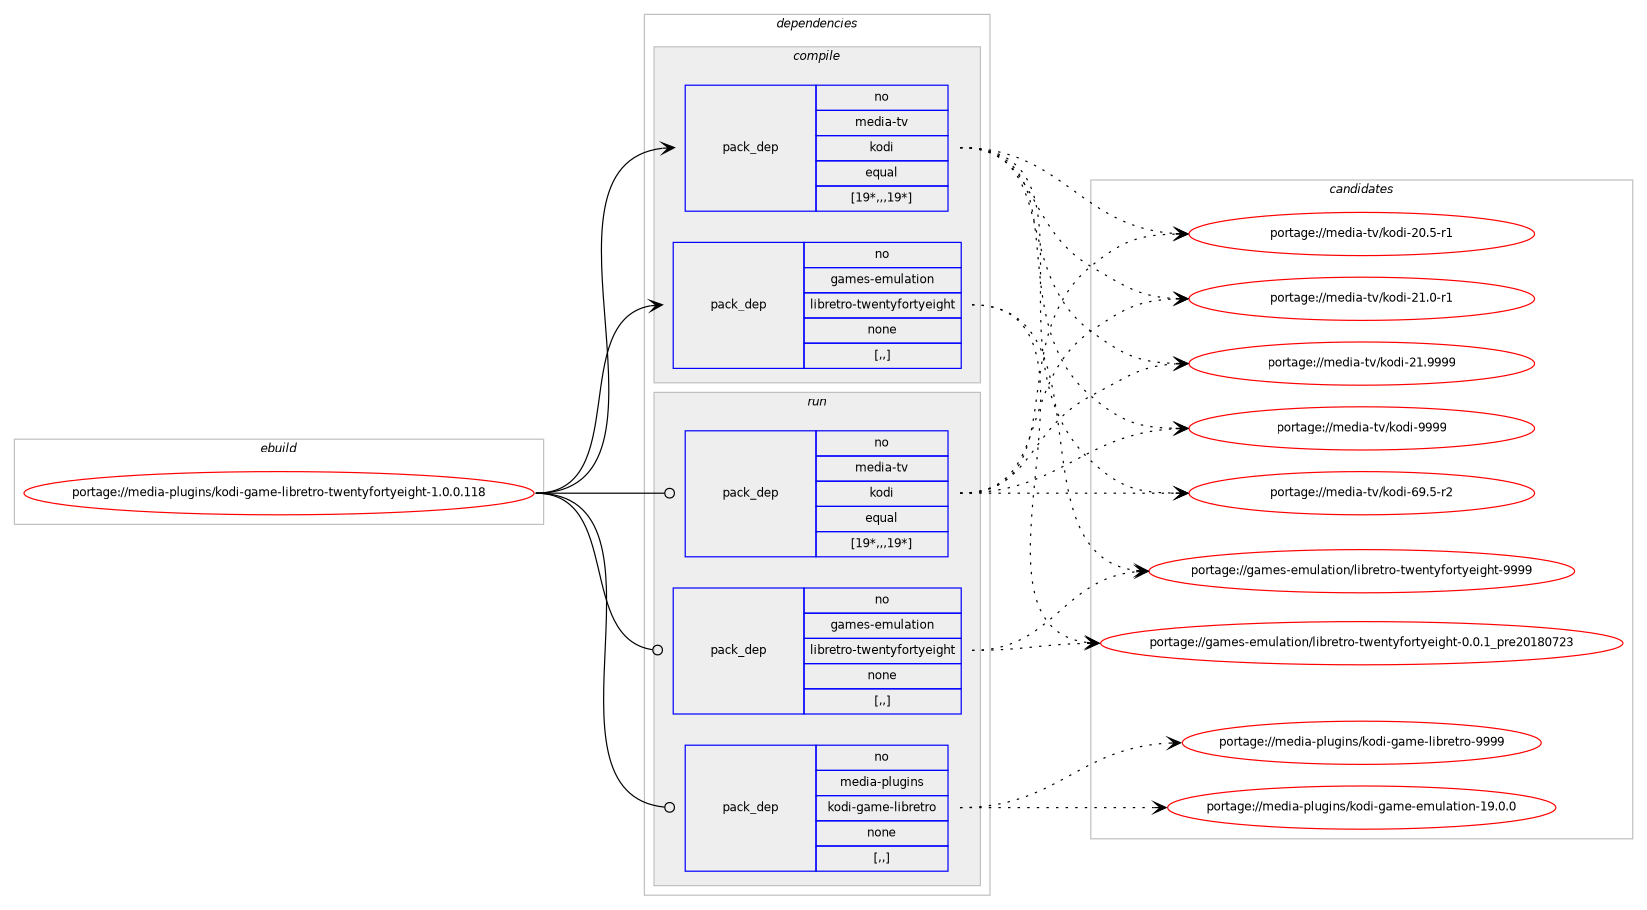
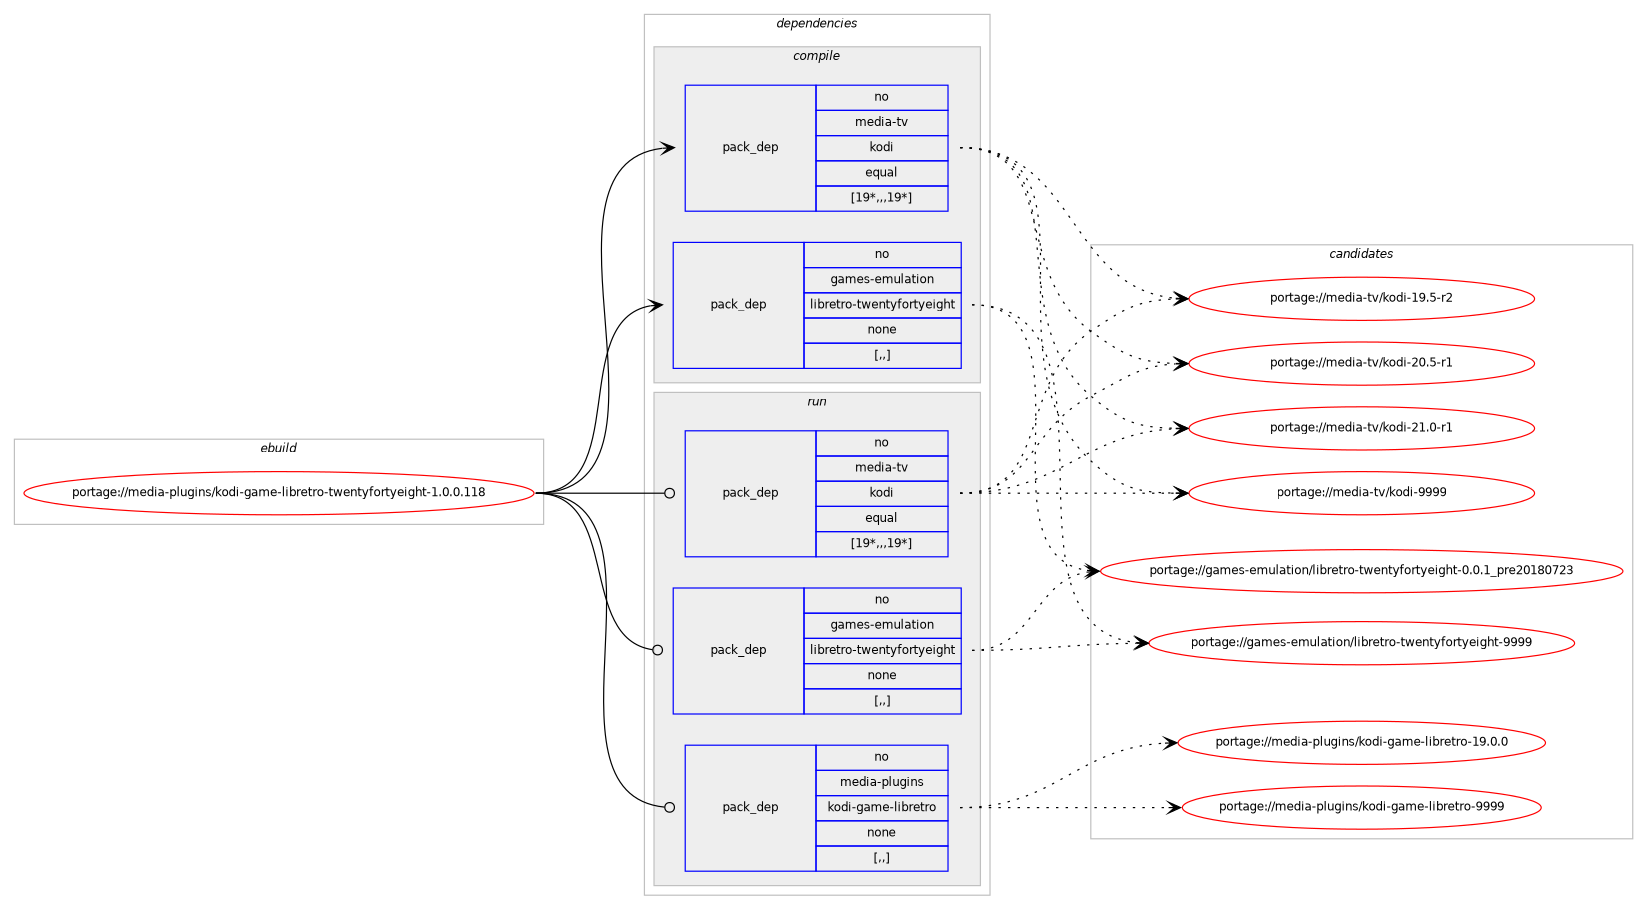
(1362, 364) -> none
(1362, 493) -> (1362, 299)
(1362, 808) -> (1362, 743)
